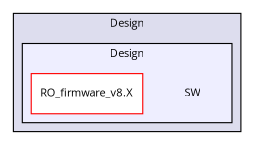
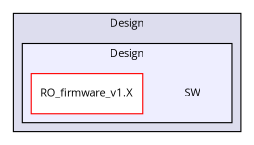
(87, 94) -> (87, 94)
